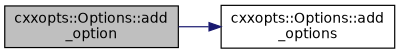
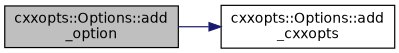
(308, 27) -> (308, 27)
